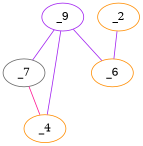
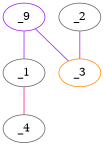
(119, 17) -> (80, 17)
(24, 73) -> (24, 73)
(54, 73) -> none
(112, 73) -> (80, 73)
(45, 129) -> (24, 129)
